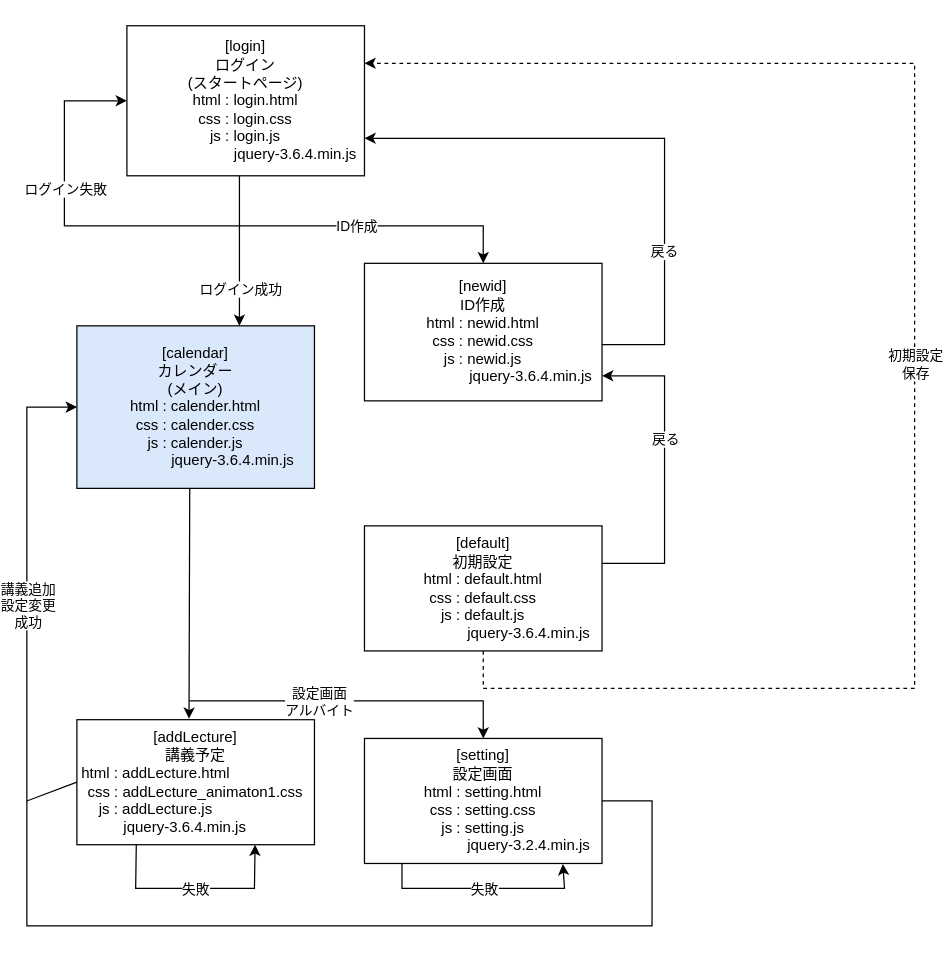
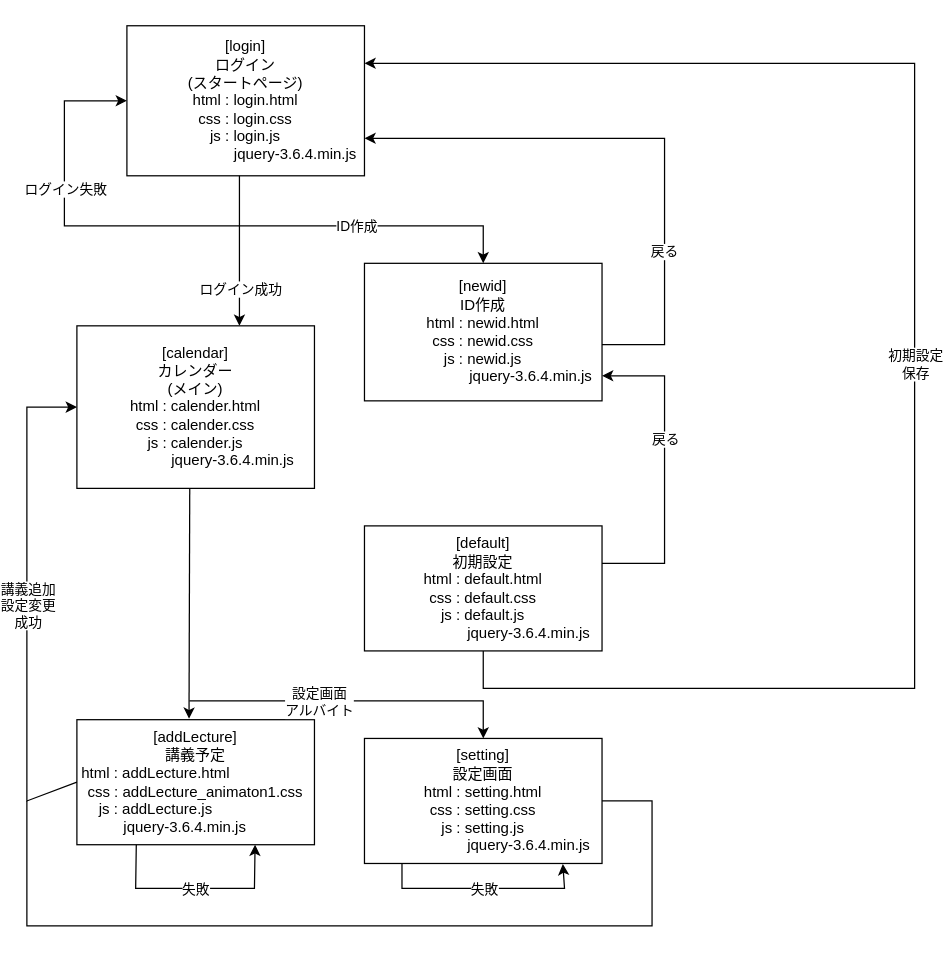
(786, 63) -> (786, 63)
(196, 407) -> (196, 407)
(483, 801) -> (483, 801)
